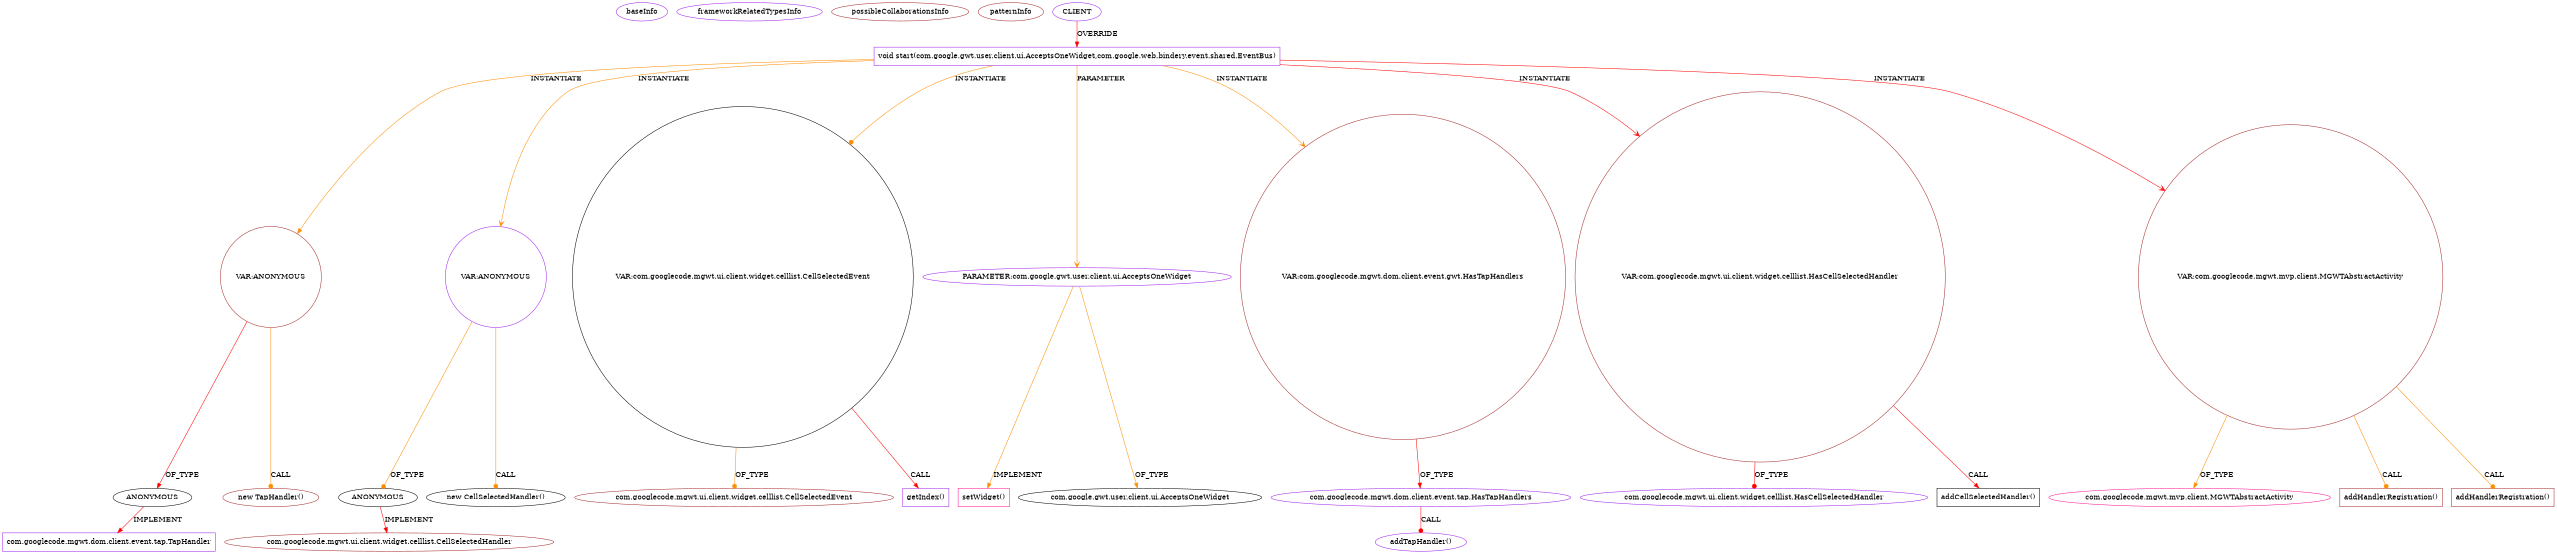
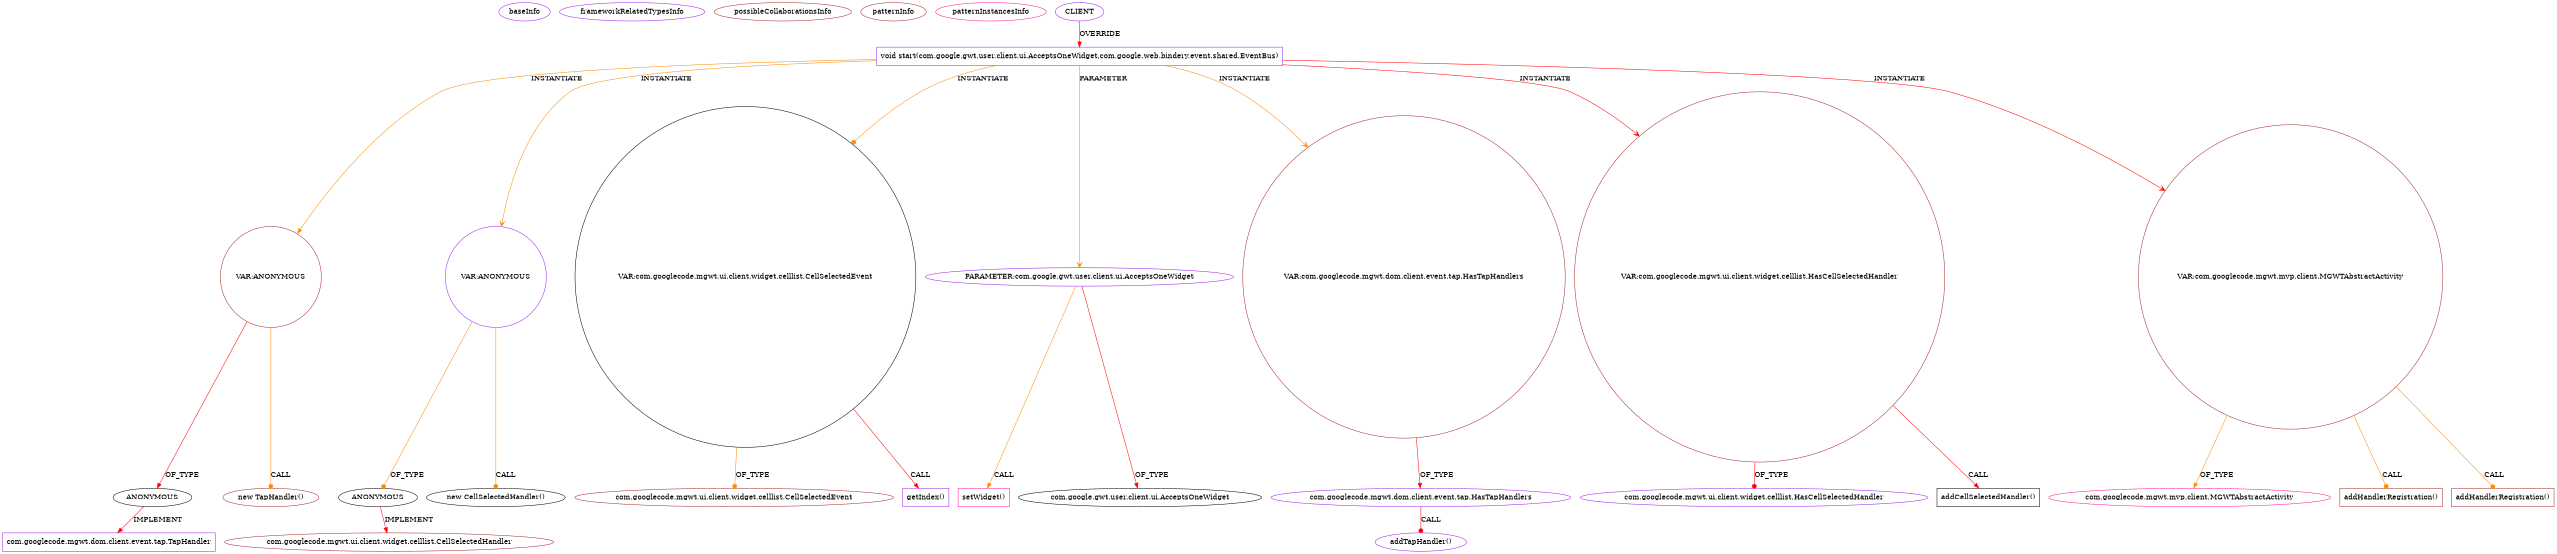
none -> (991, 12)
(1403, 277) -> (1404, 277)
(1108, 385) -> (1109, 385)
(1018, 475) -> (1004, 475)
